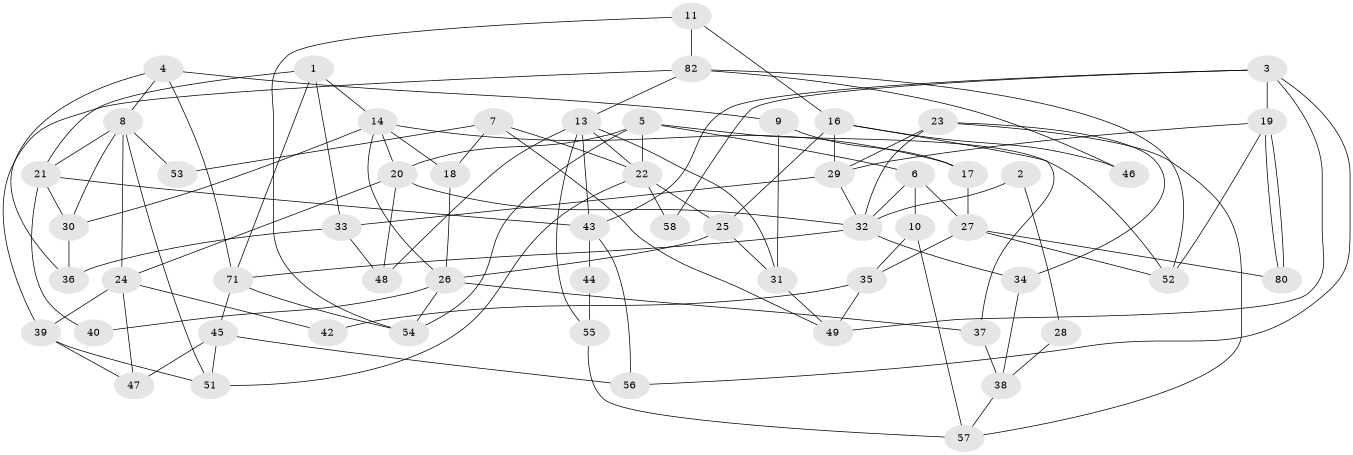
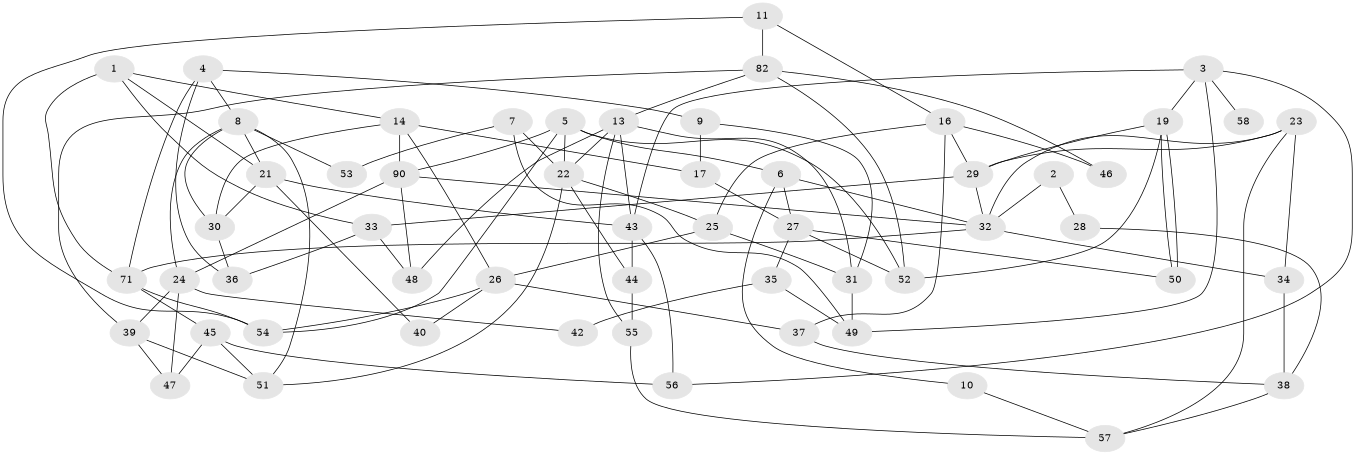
(397, 175) -> (400, 175)
(450, 175) -> none
(657, 202) -> (591, 217)
(891, 254) -> none
(1282, 280) -> (1176, 280)
